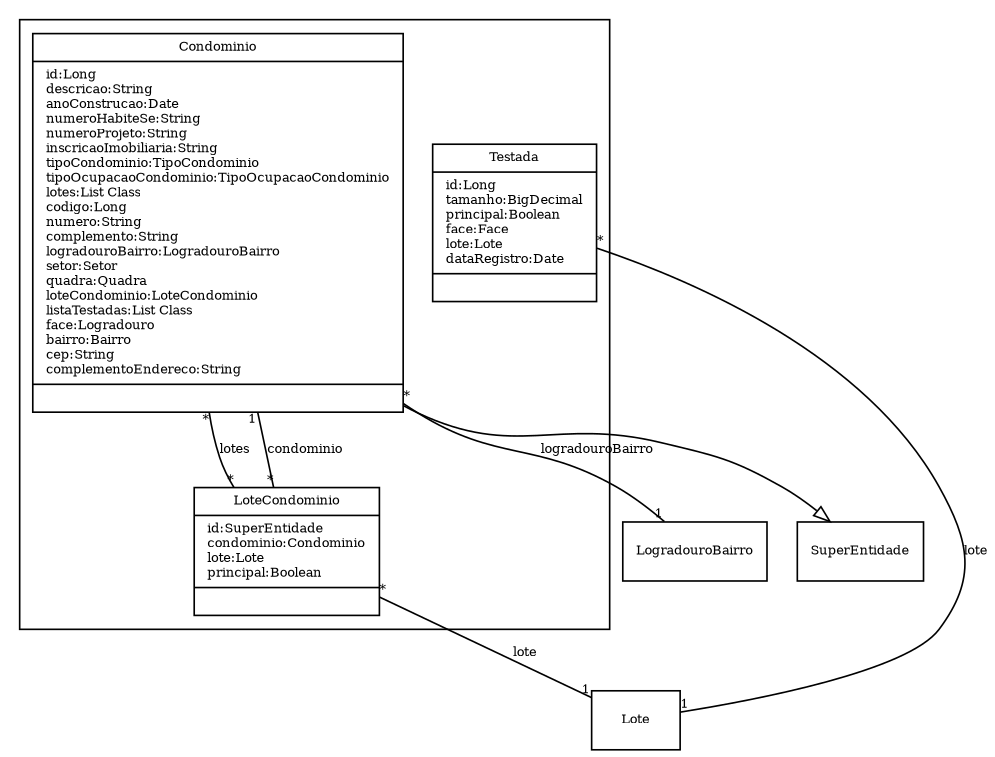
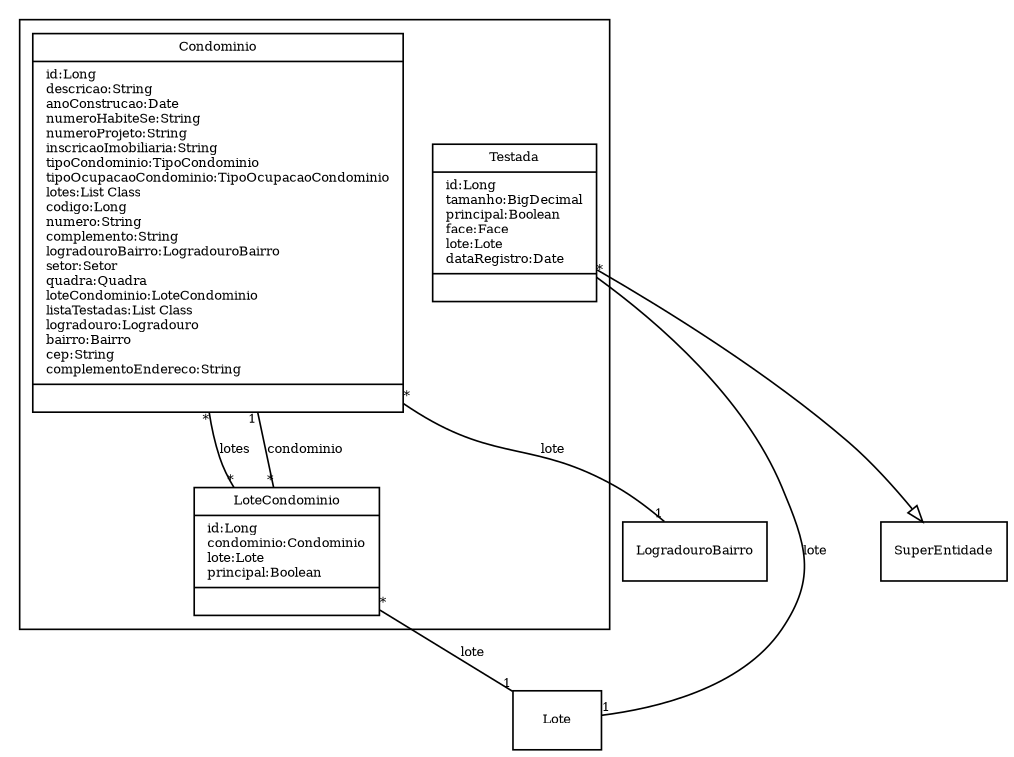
(101, 325) -> (123, 325)
(627, 436) -> (765, 377)
(597, 450) -> (553, 450)
(266, 529) -> (233, 529)
